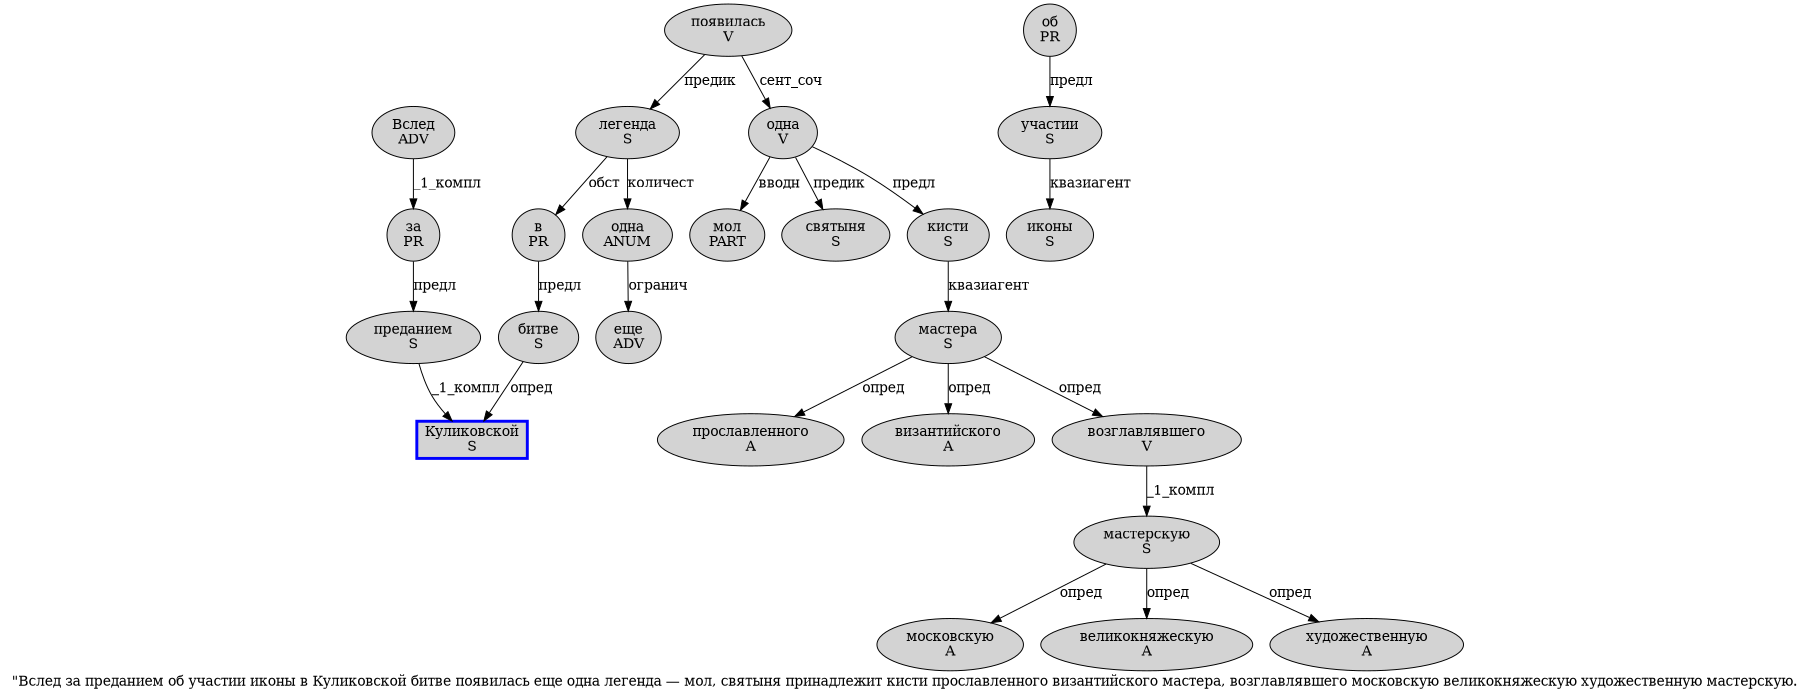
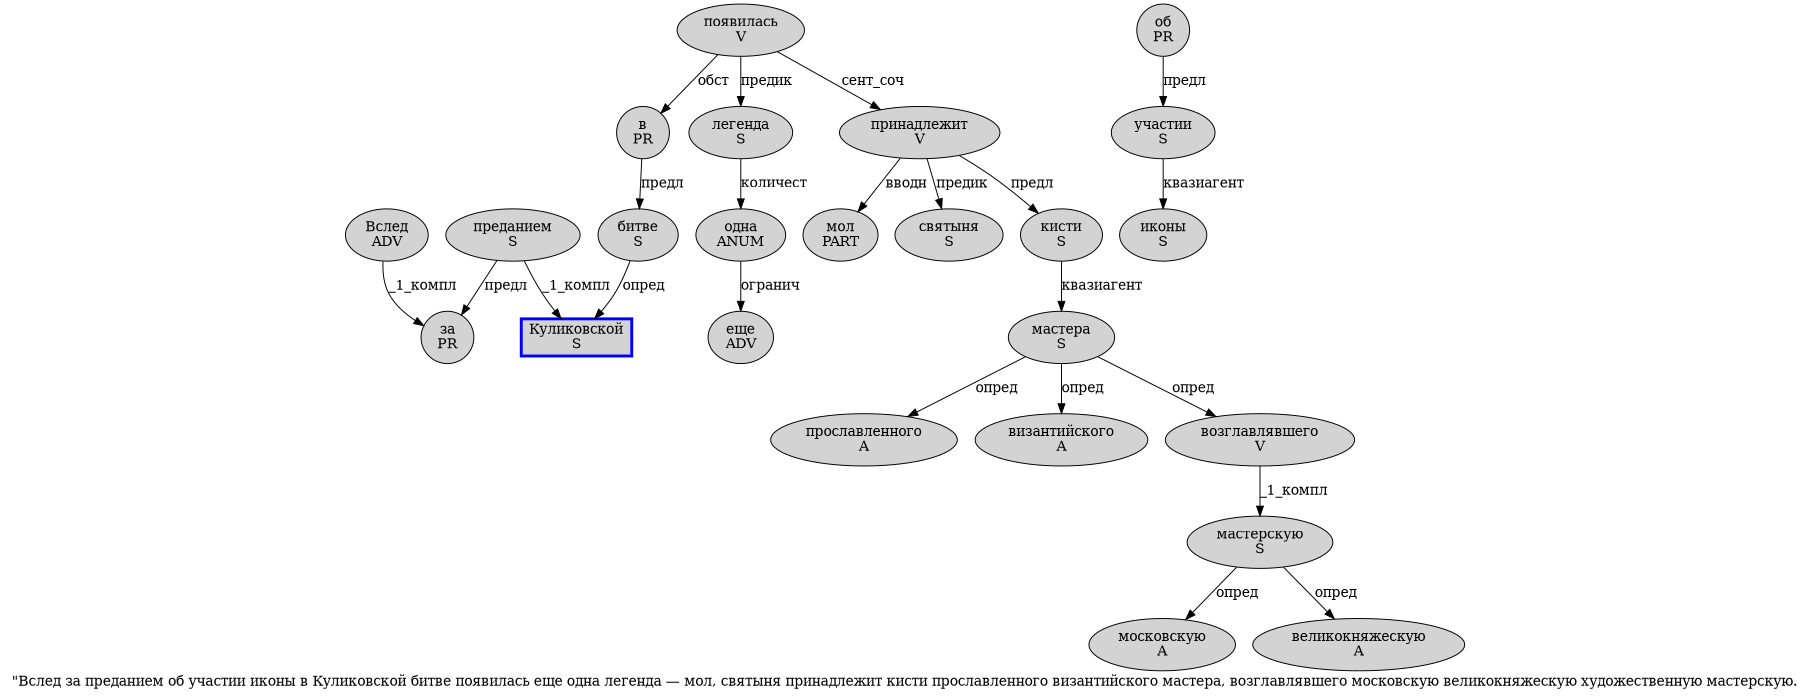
(783, 133) -> (920, 133)
(585, 182) -> (693, 80)
(413, 281) -> (482, 284)
(1367, 645) -> none
